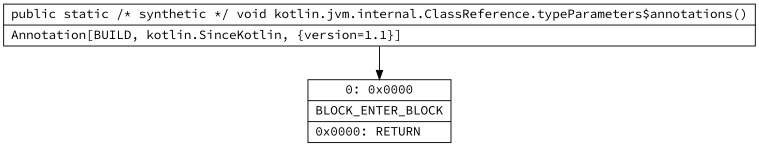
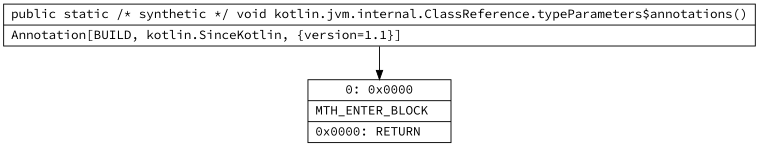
(379, 111) -> (372, 111)
